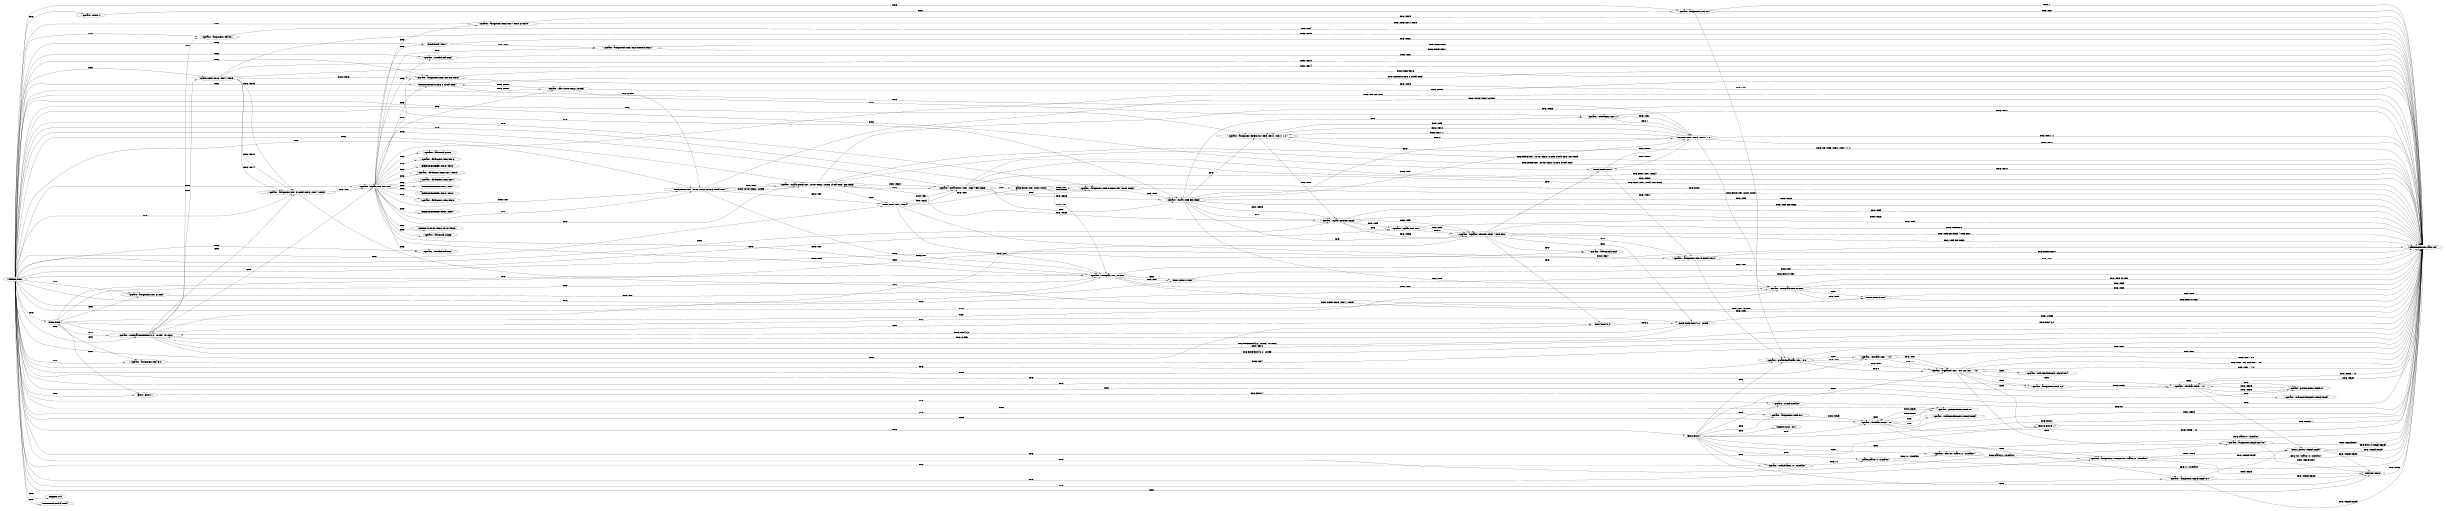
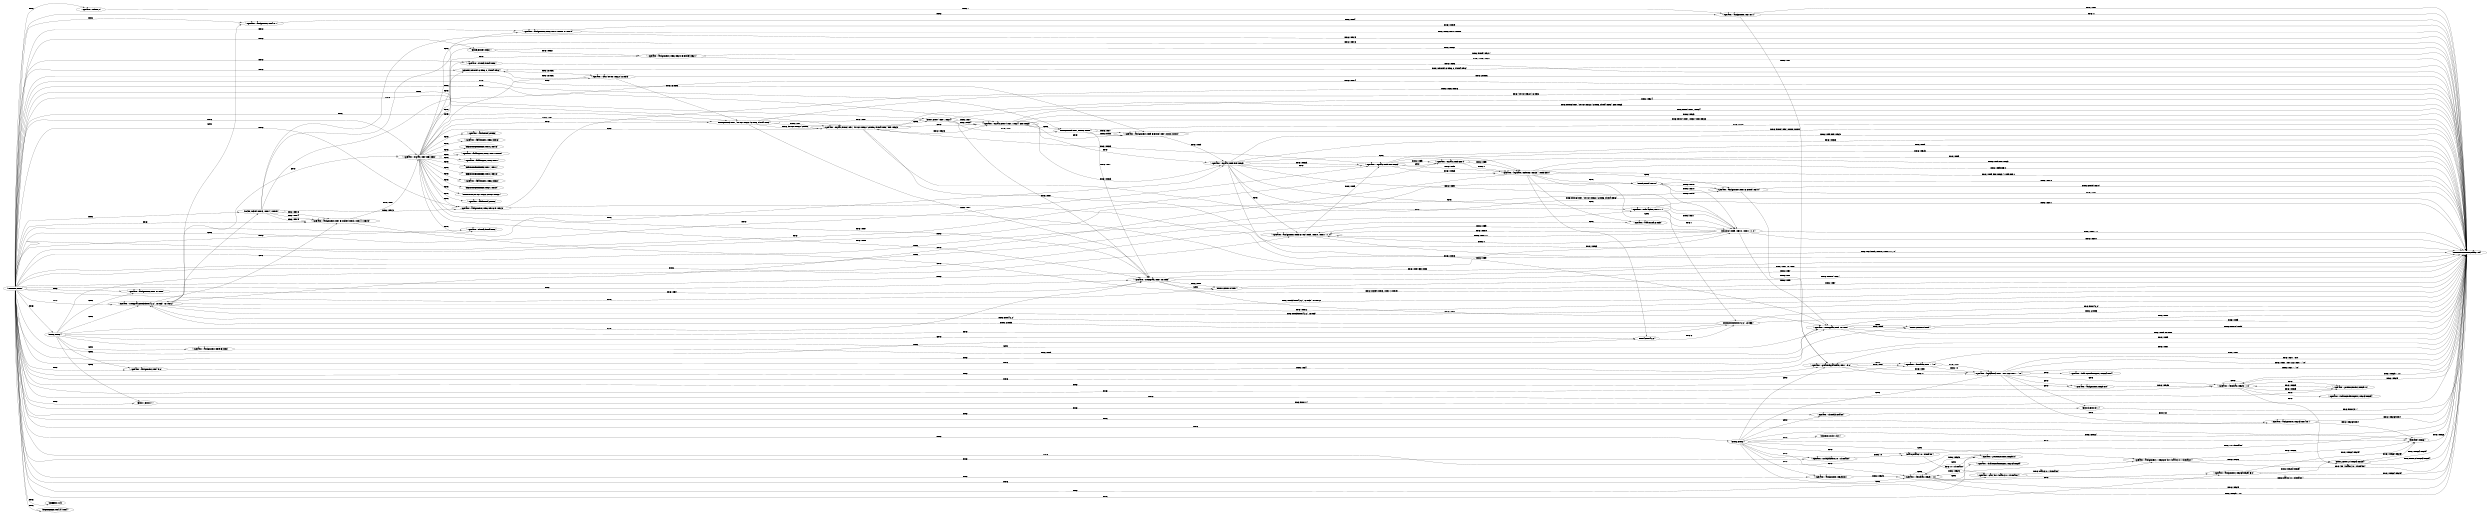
none -> (210, 349)
(2119, 407) -> (2163, 413)
